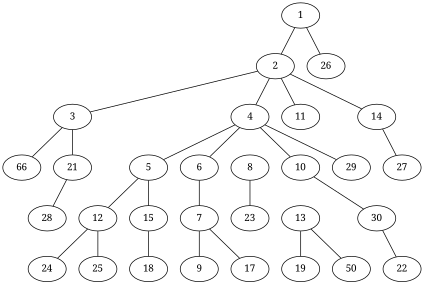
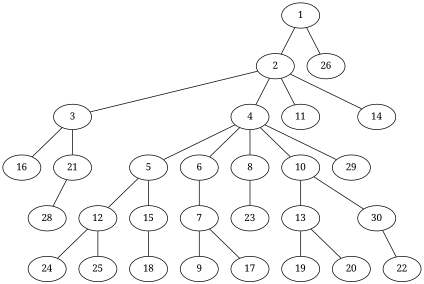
none -> (250, 142)
(22, 168) -> (22, 168)
(402, 168) -> none
none -> (301, 193)
(351, 269) -> (351, 269)
